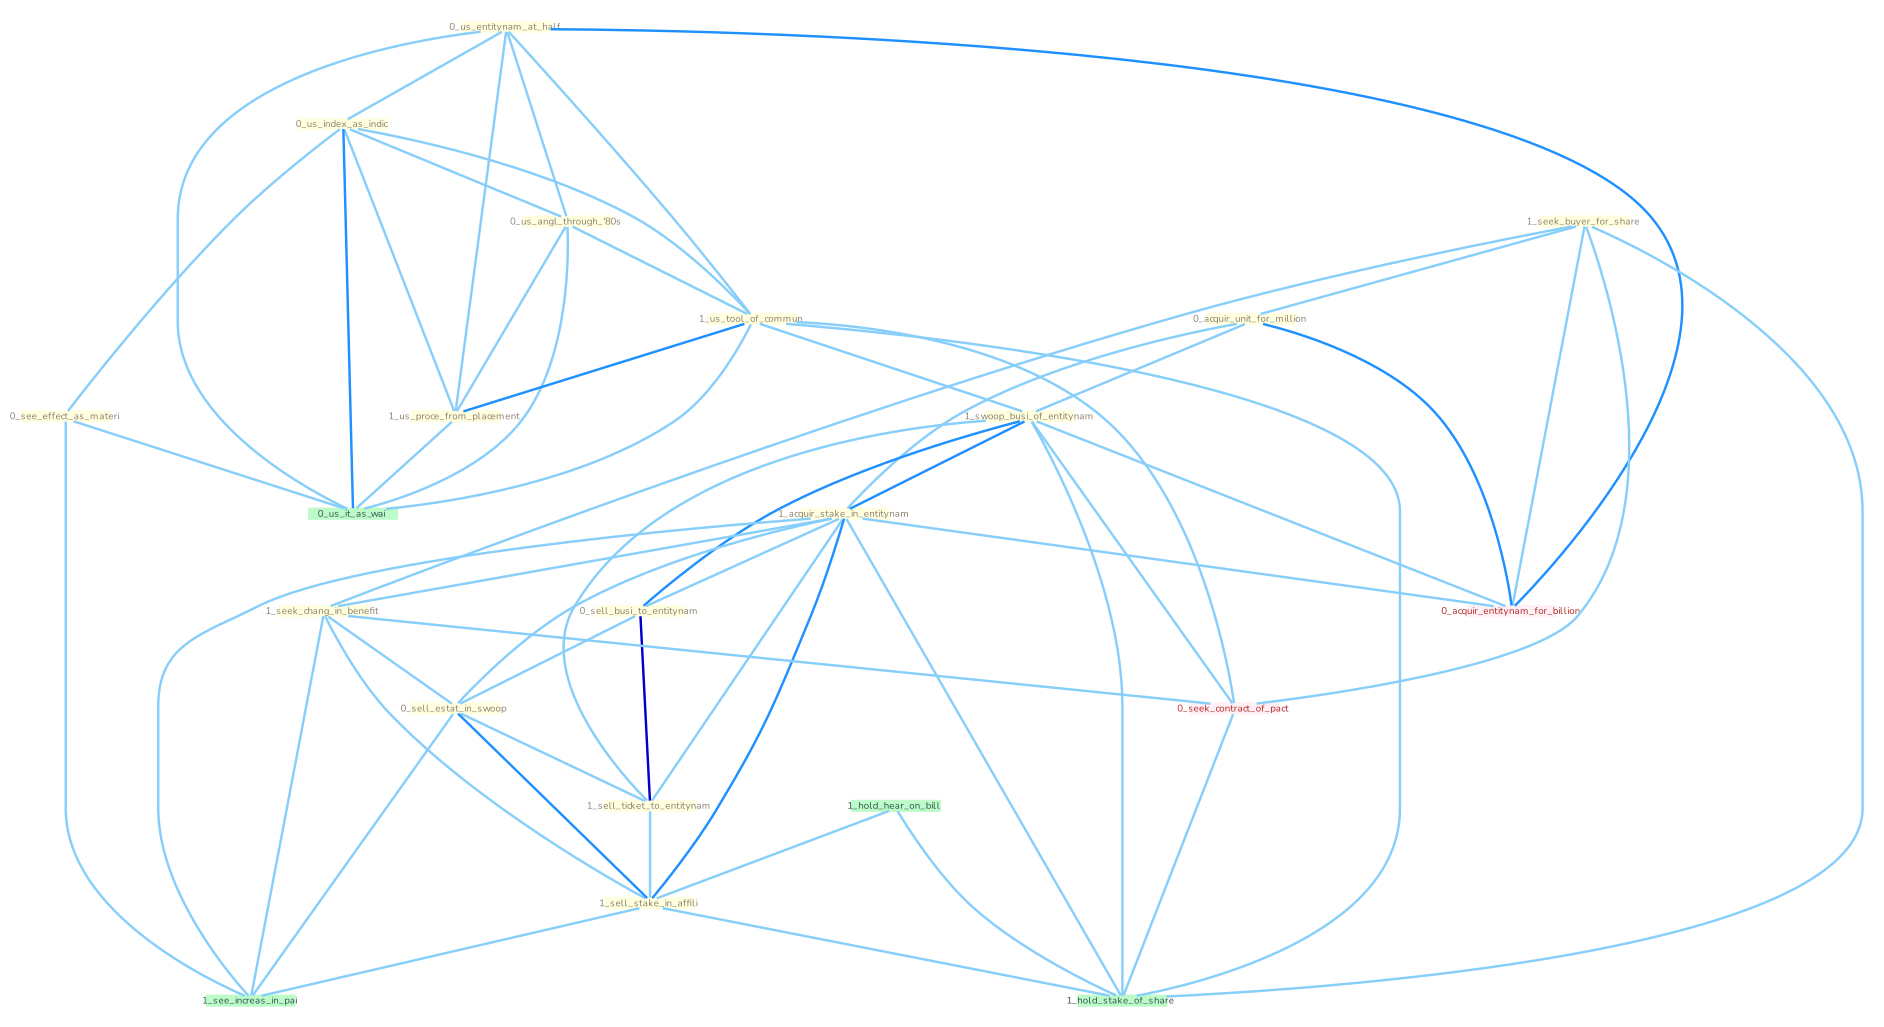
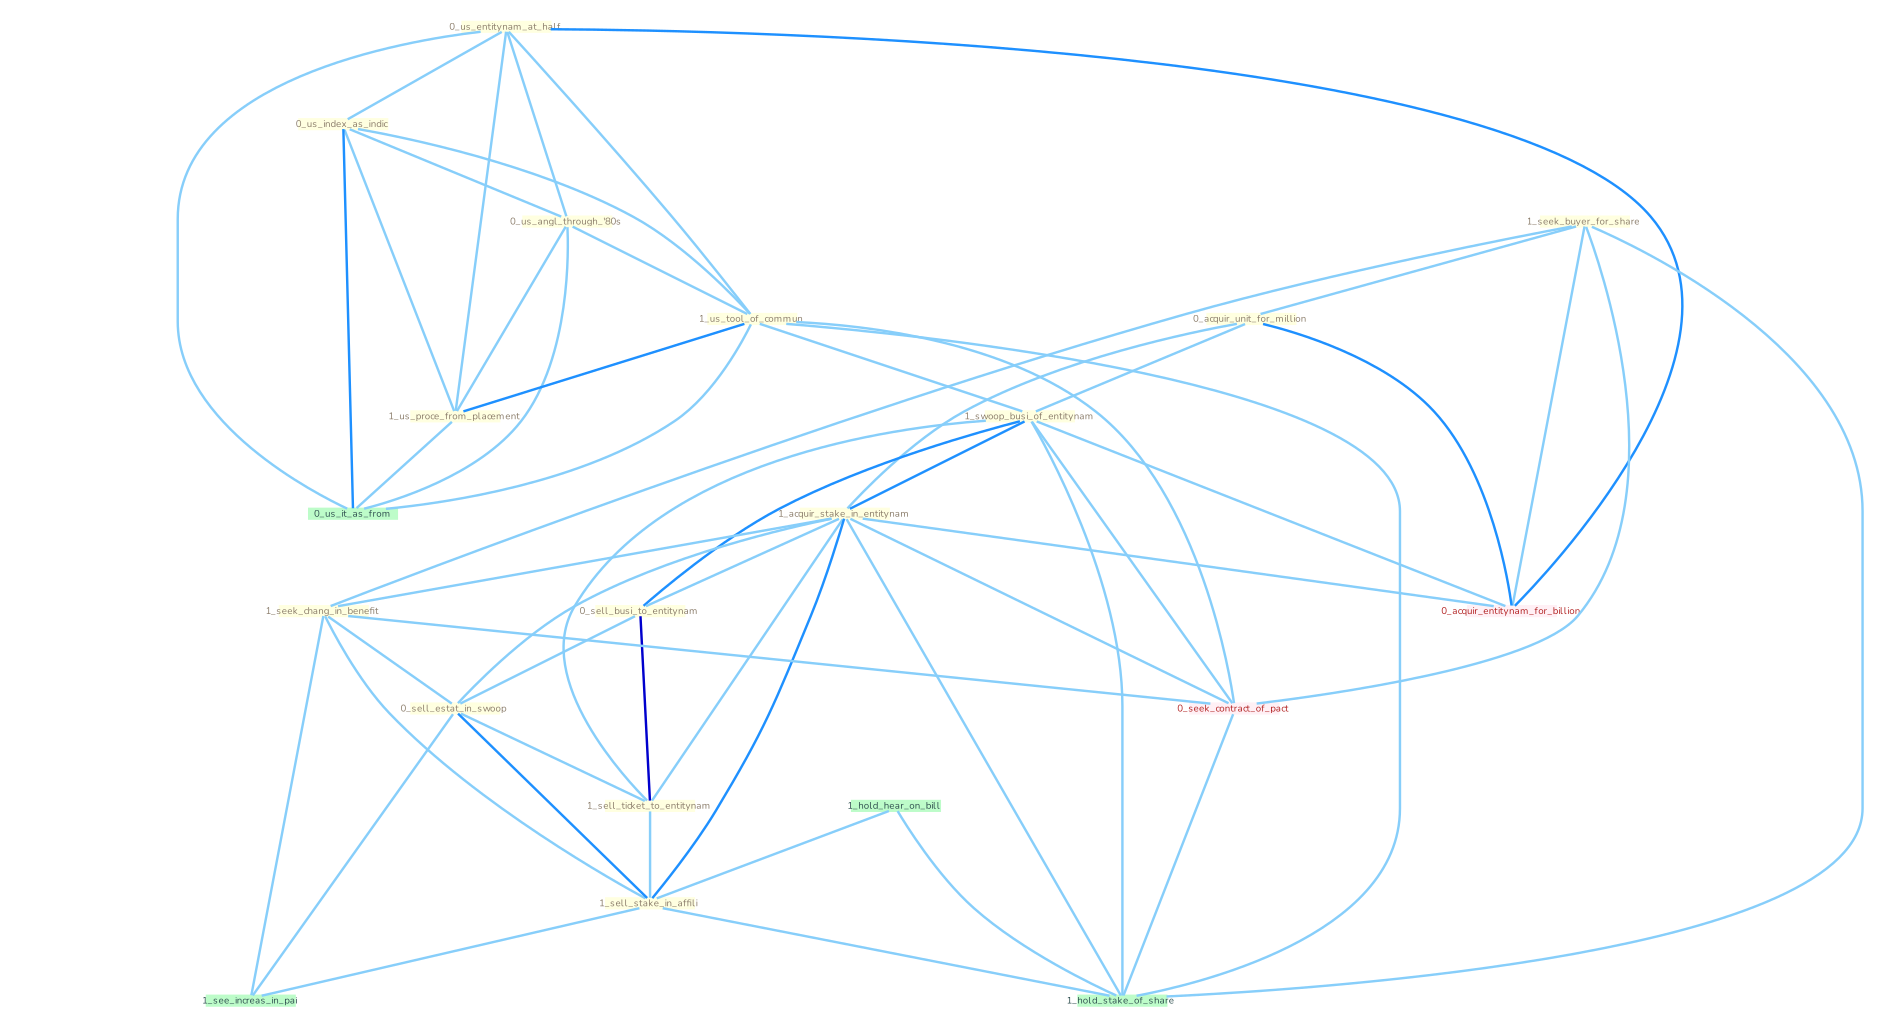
(66, 416) -> none
(353, 514) -> (353, 514)
(302, 590) -> (1039, 611)
